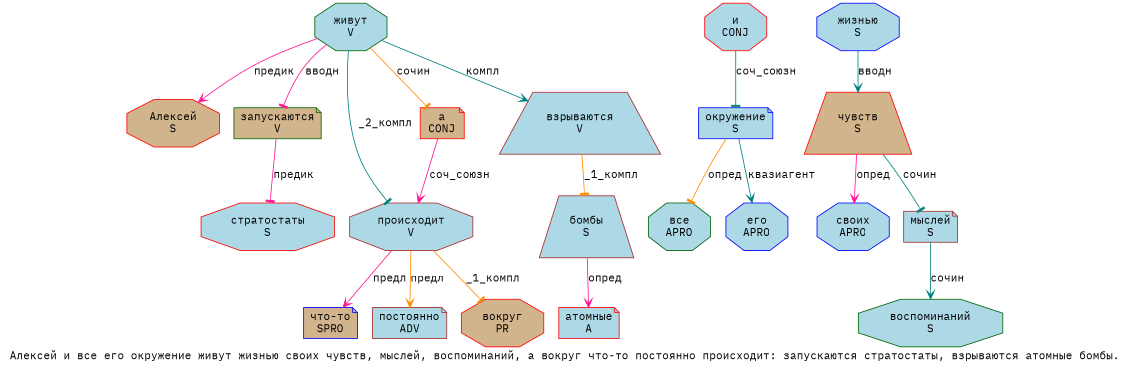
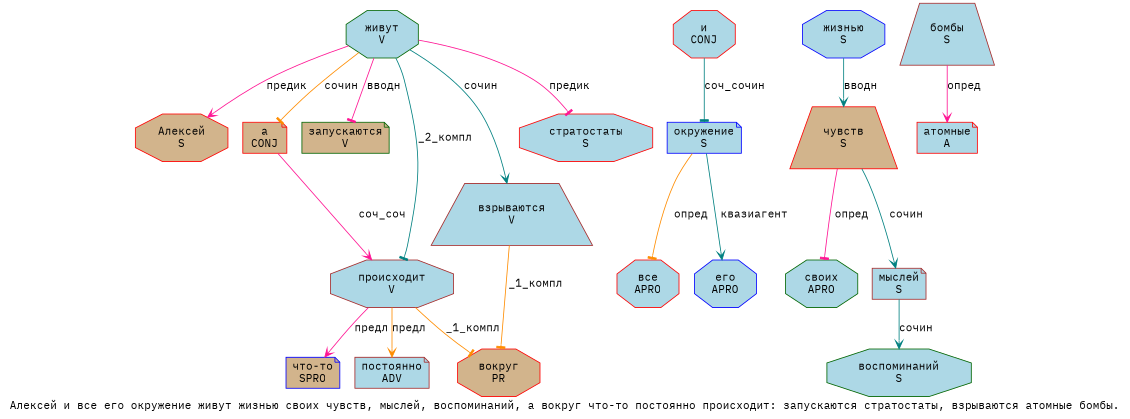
(483, 71) -> (481, 86)
(766, 71) -> (735, 86)
(273, 169) -> (499, 63)
(583, 173) -> (505, 295)
(856, 174) -> (830, 212)
(460, 175) -> (382, 214)
(902, 180) -> (880, 214)
(679, 227) -> (648, 284)
(853, 227) -> (822, 284)
